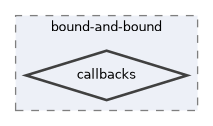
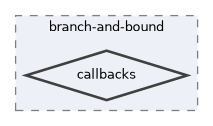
(107, 28) -> (107, 28)
